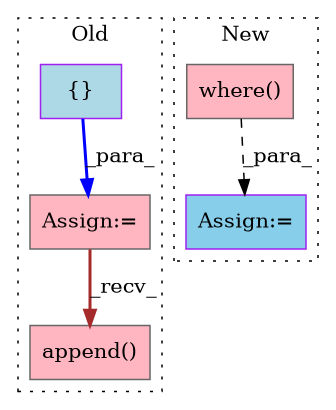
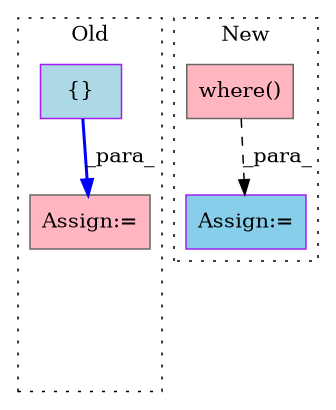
(90, 352) -> none
